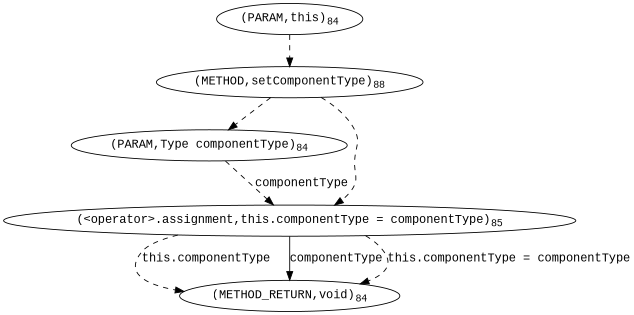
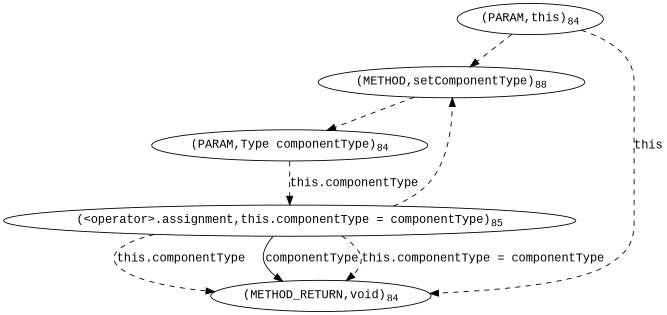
(357, 144) -> (439, 167)
(302, 183) -> (354, 183)
none -> (634, 225)
